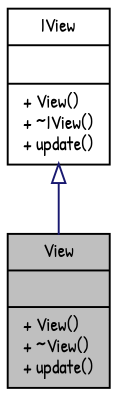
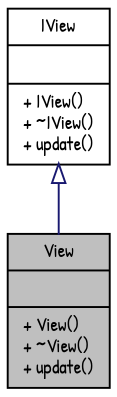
(52, 102) -> (54, 102)
